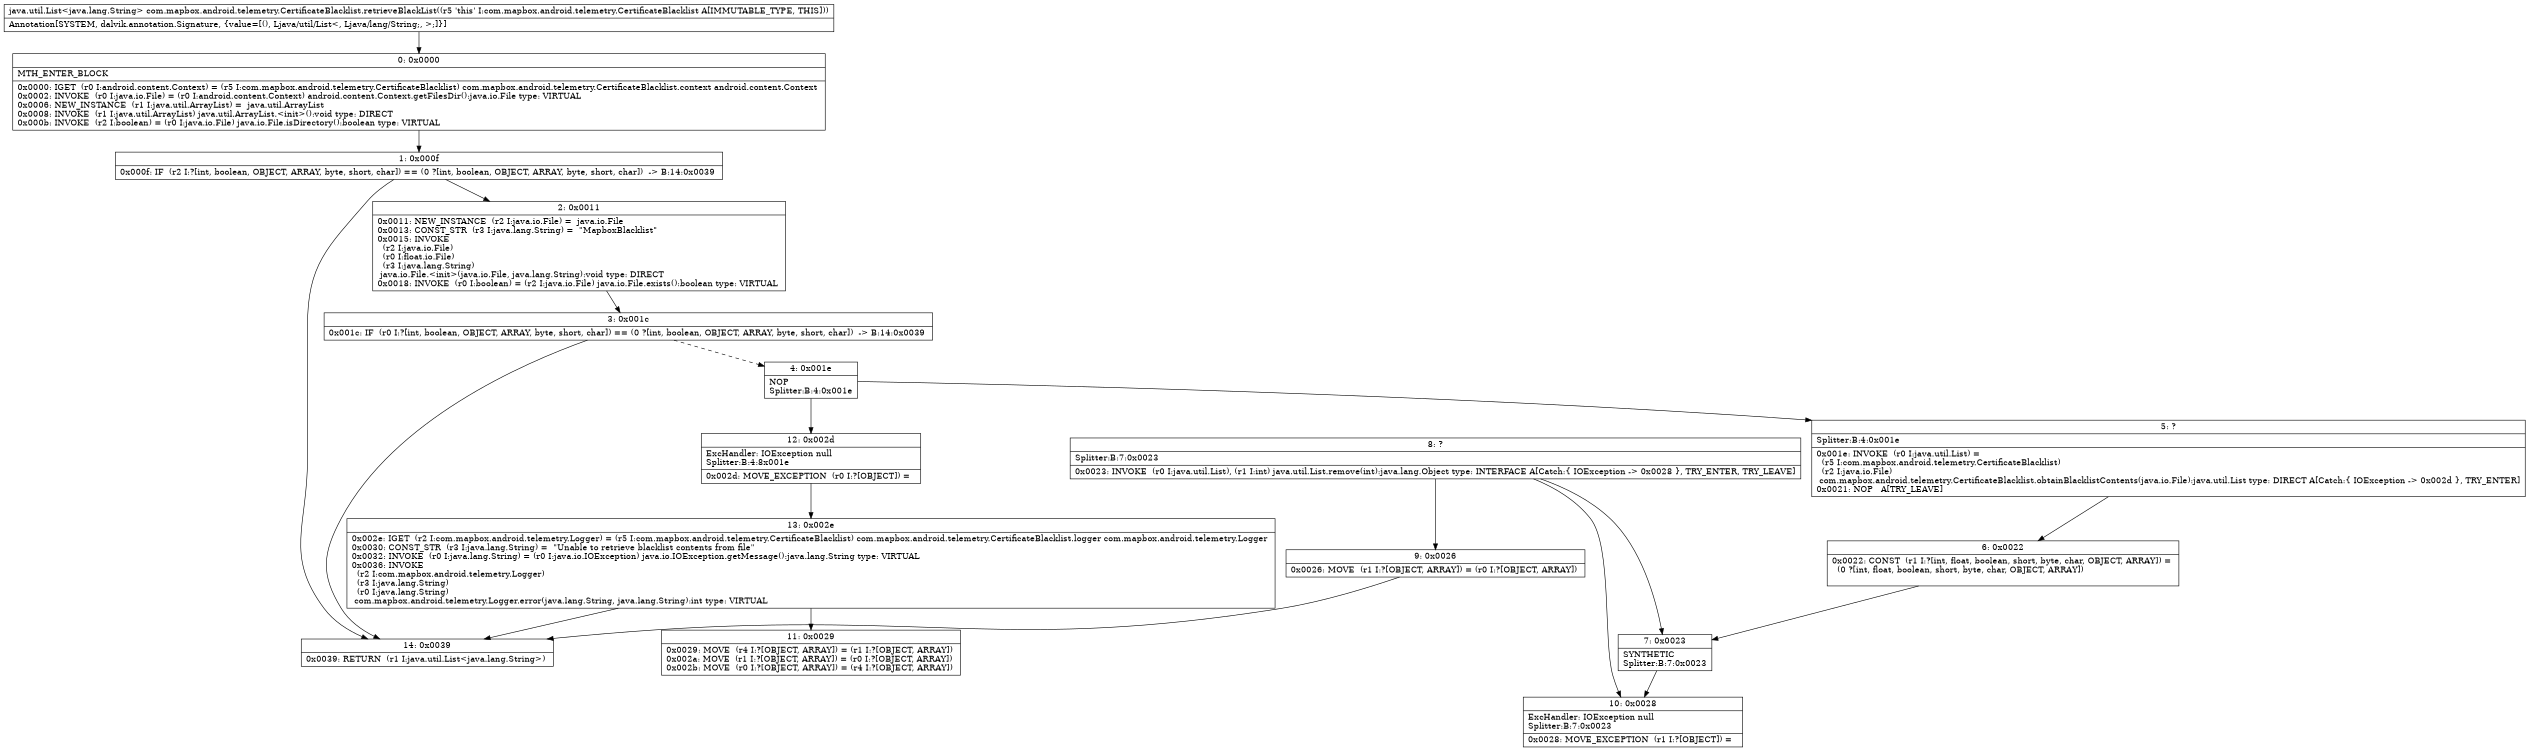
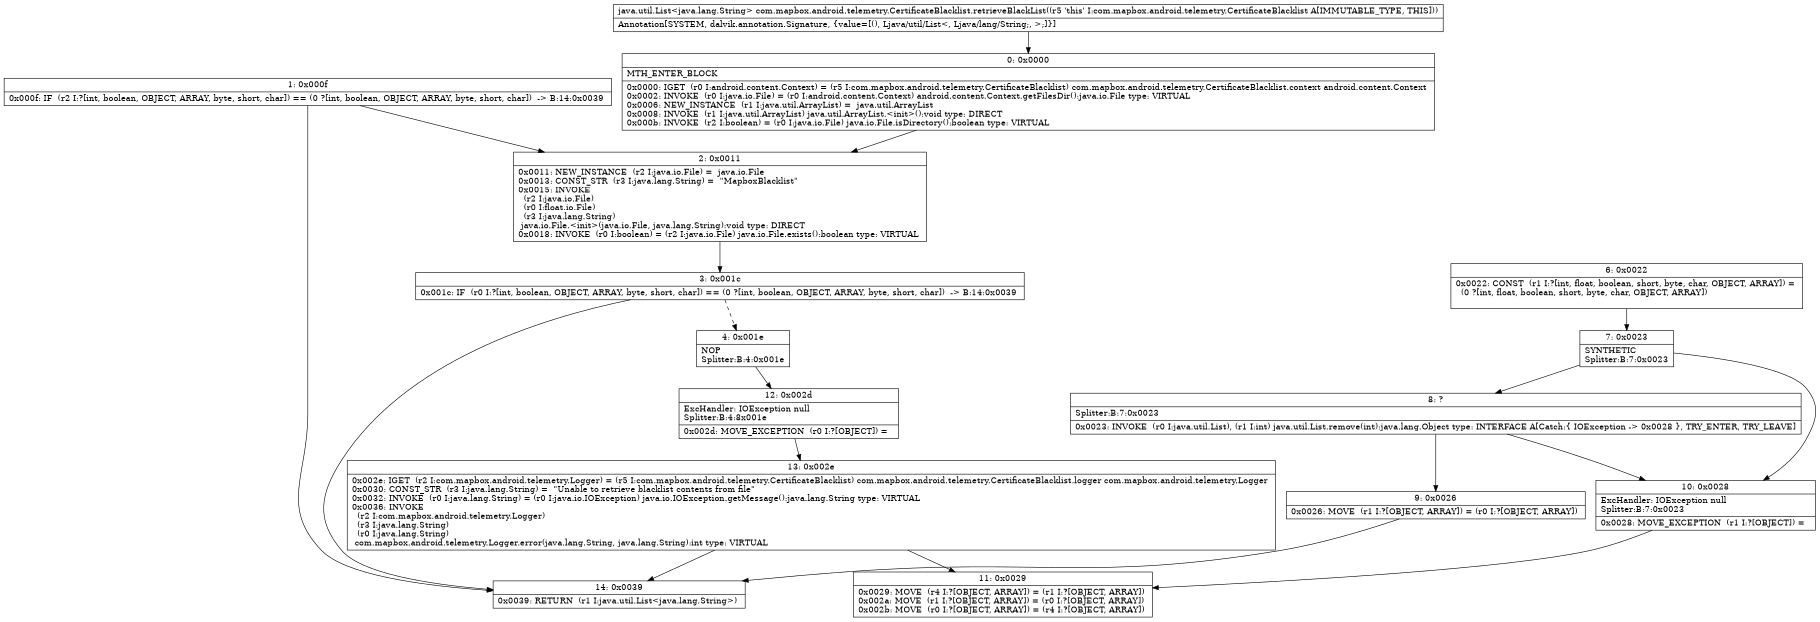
(419, 138) -> (887, 140)
(2169, 458) -> none
(1624, 535) -> (1540, 378)
none -> (1407, 572)
